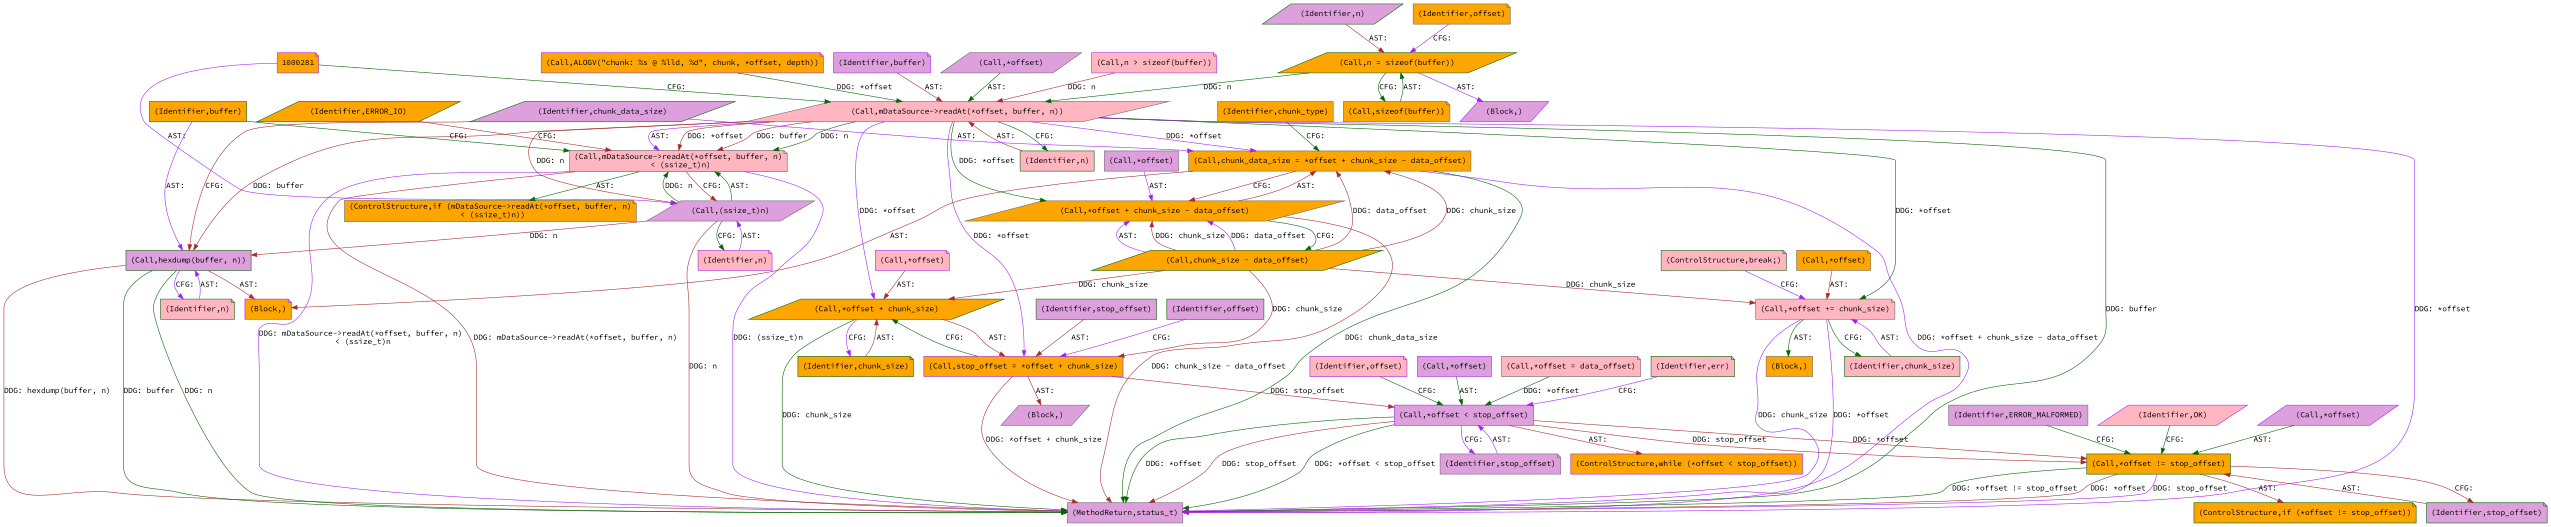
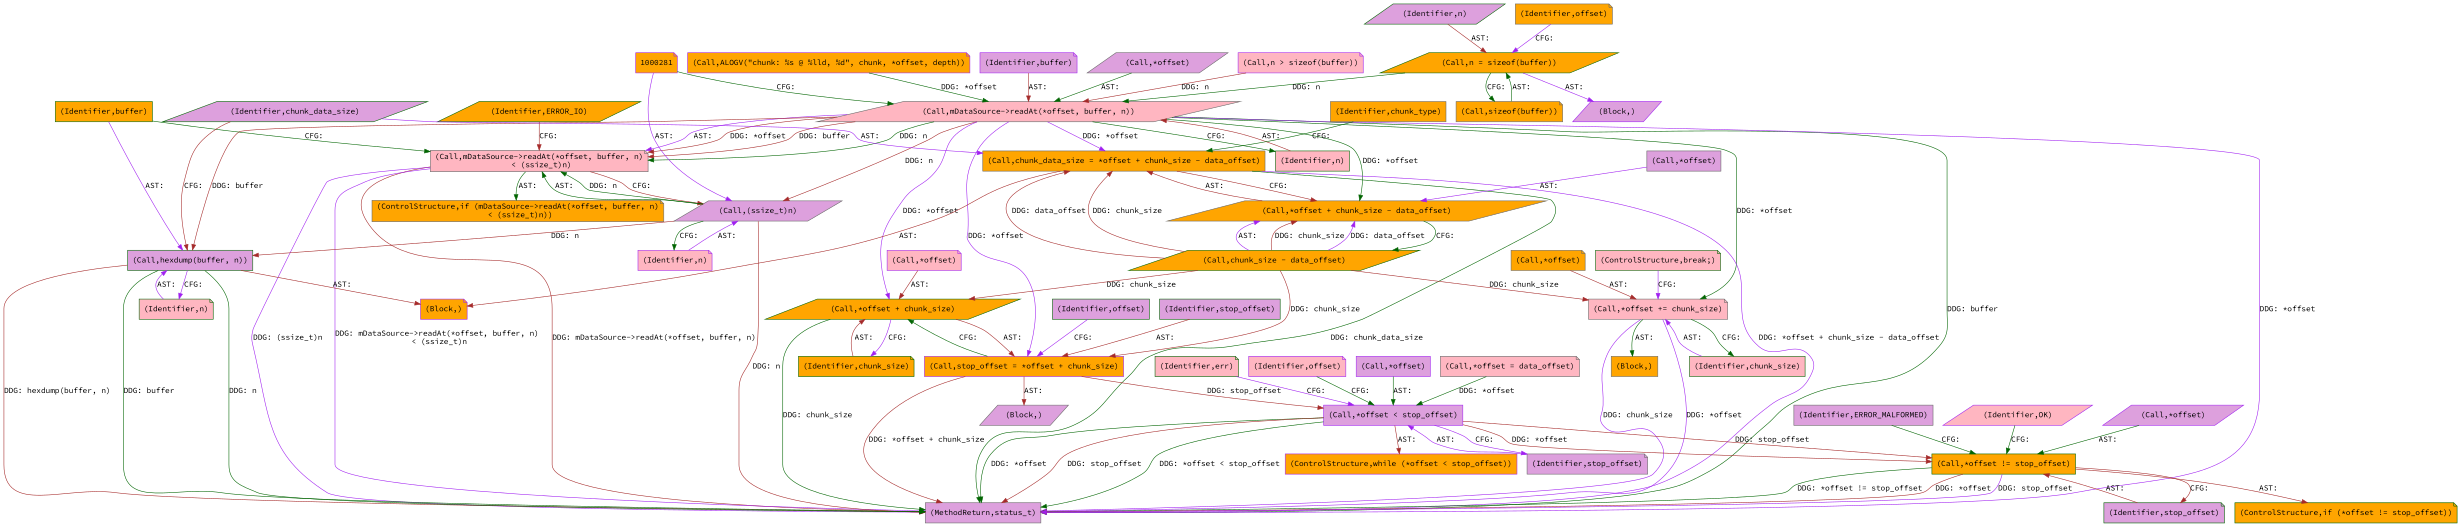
(1271, 341) -> none
